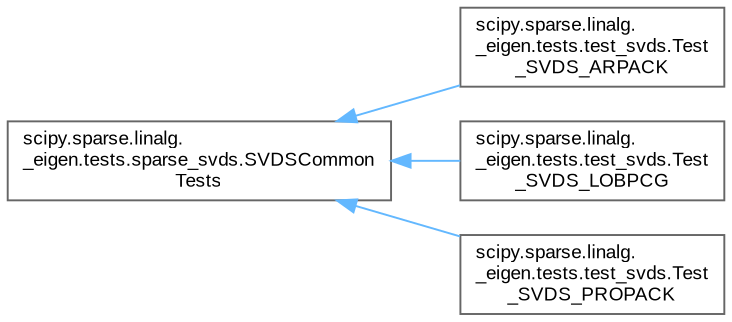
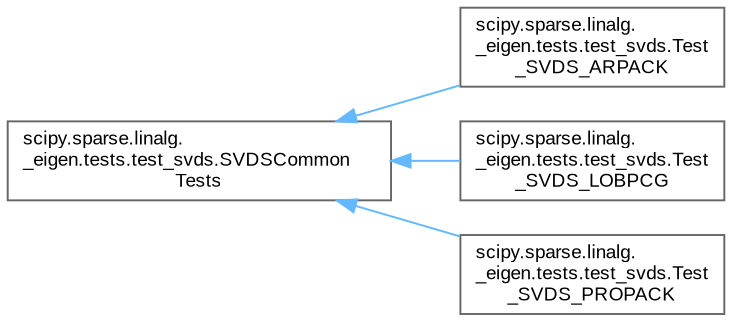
(199, 161) -> (199, 161)
